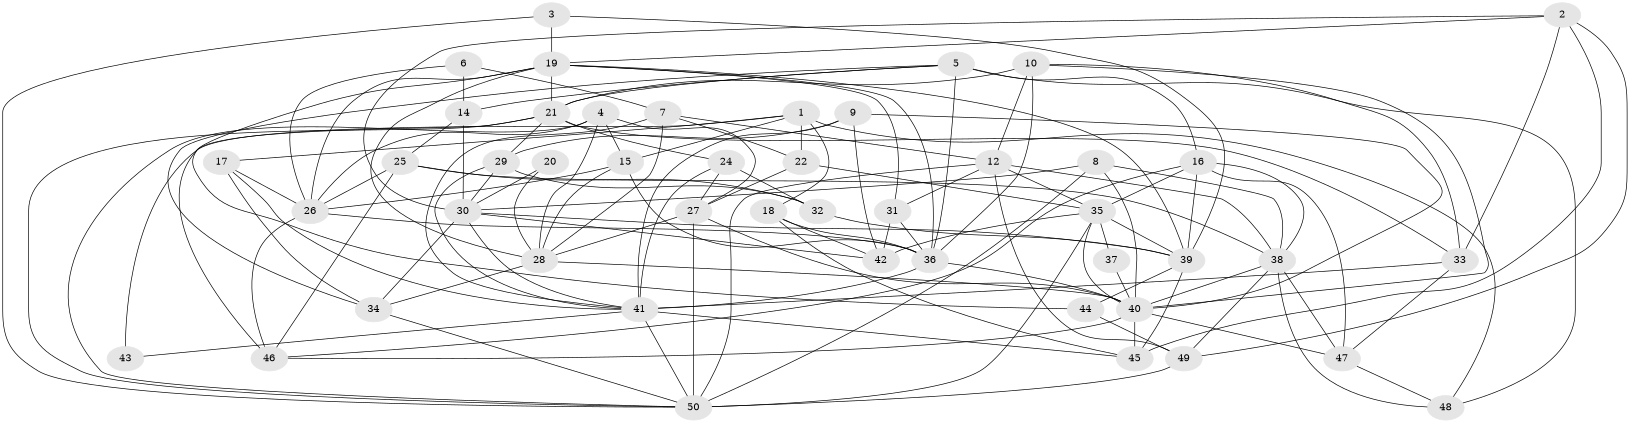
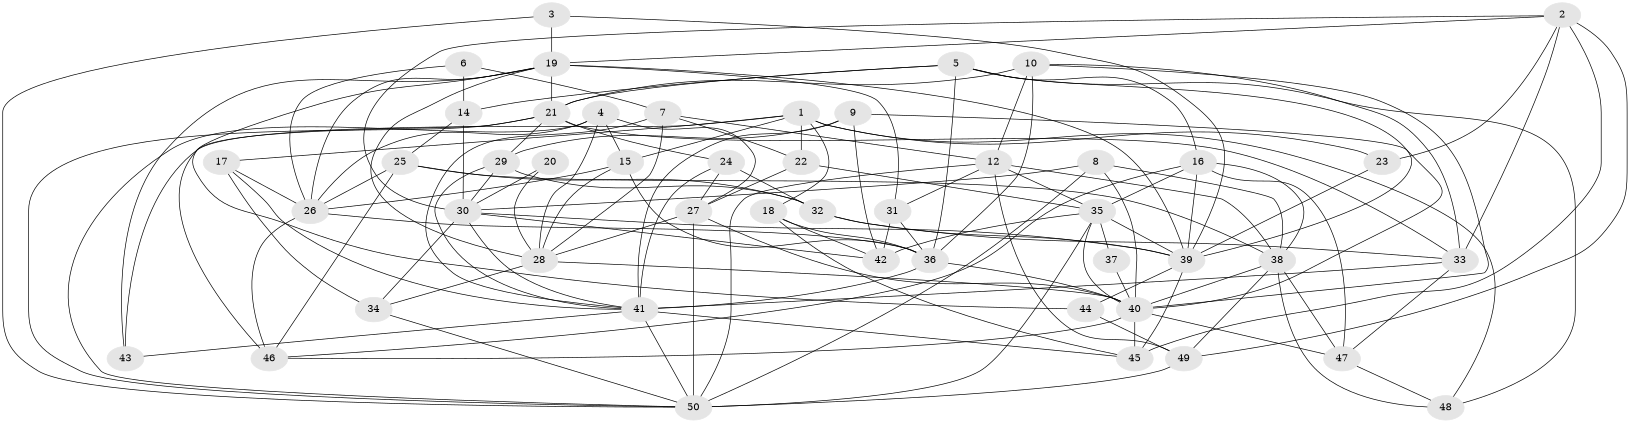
(871, 93) -> (239, 95)
(423, 103) -> (1318, 108)
none -> (1382, 162)
none -> (1122, 242)
